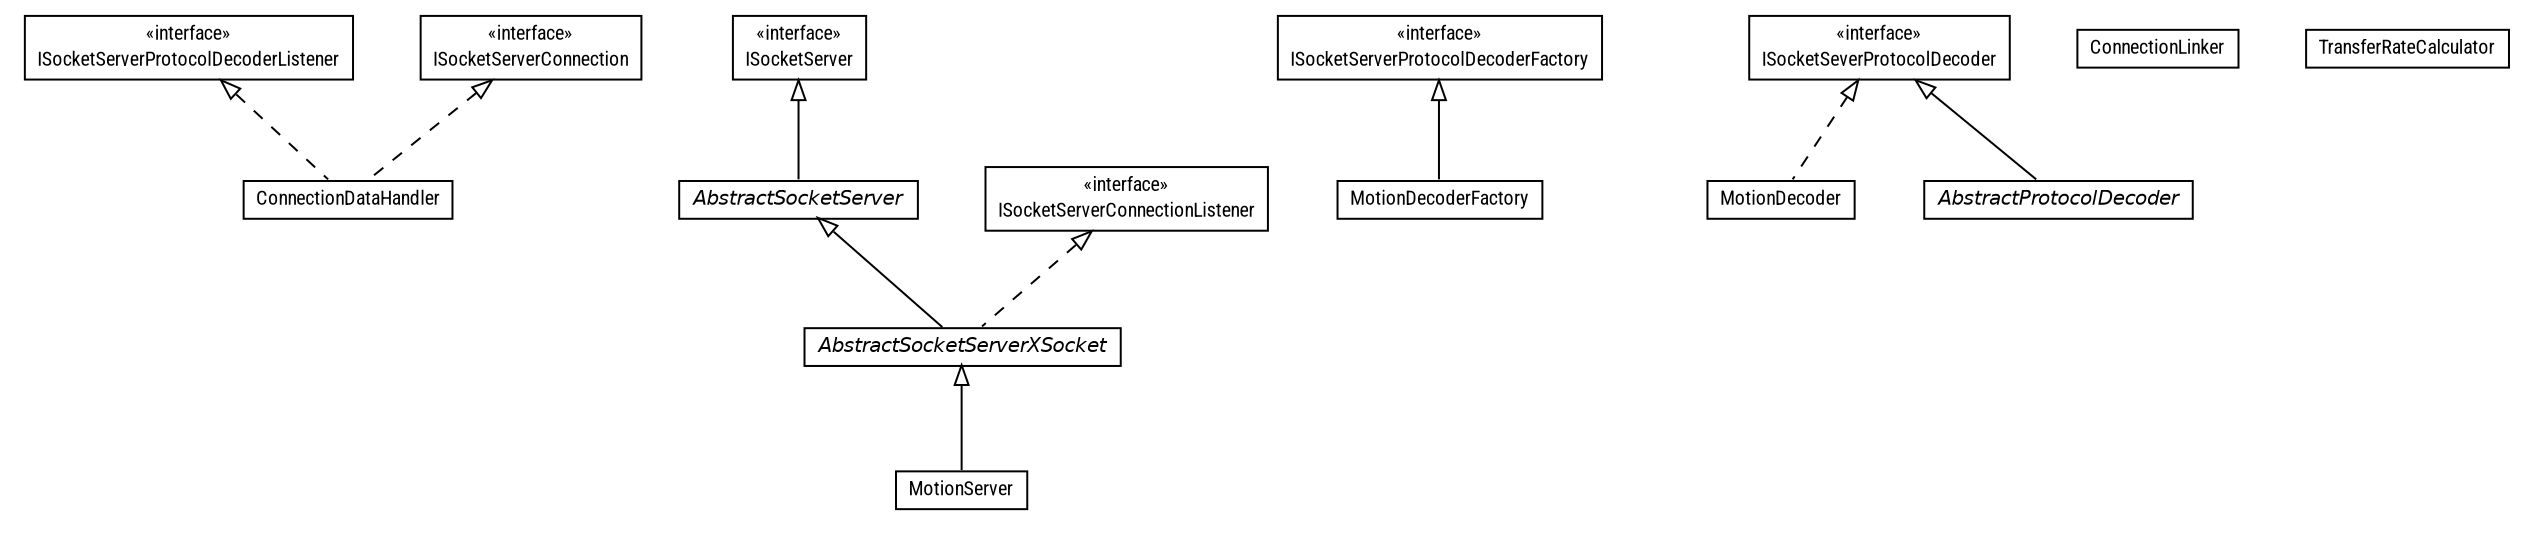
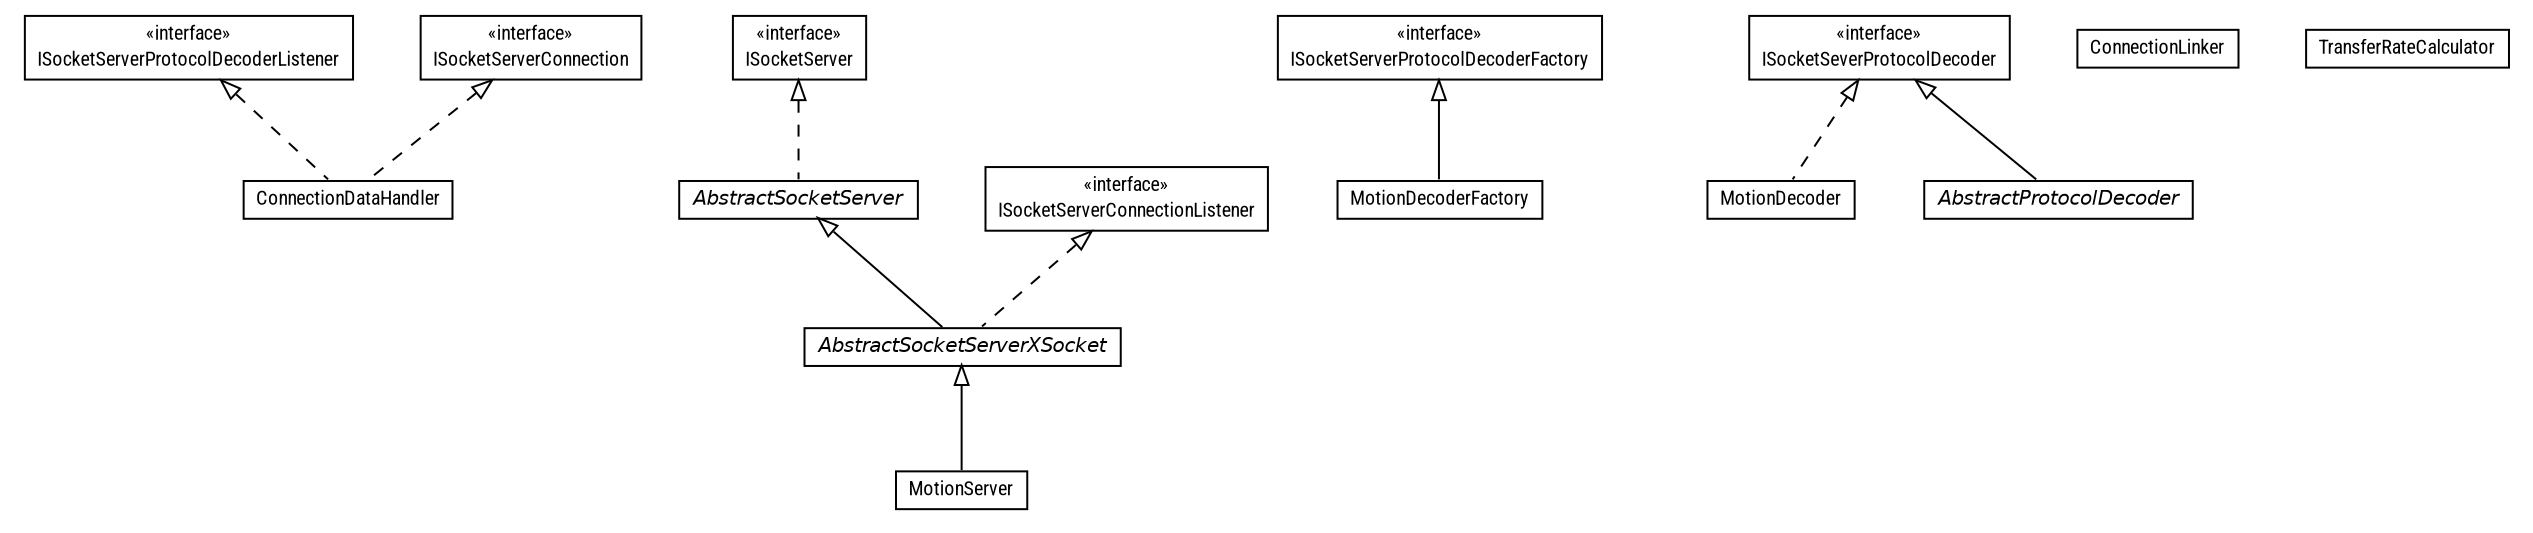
(799, 140) -> (799, 140)
